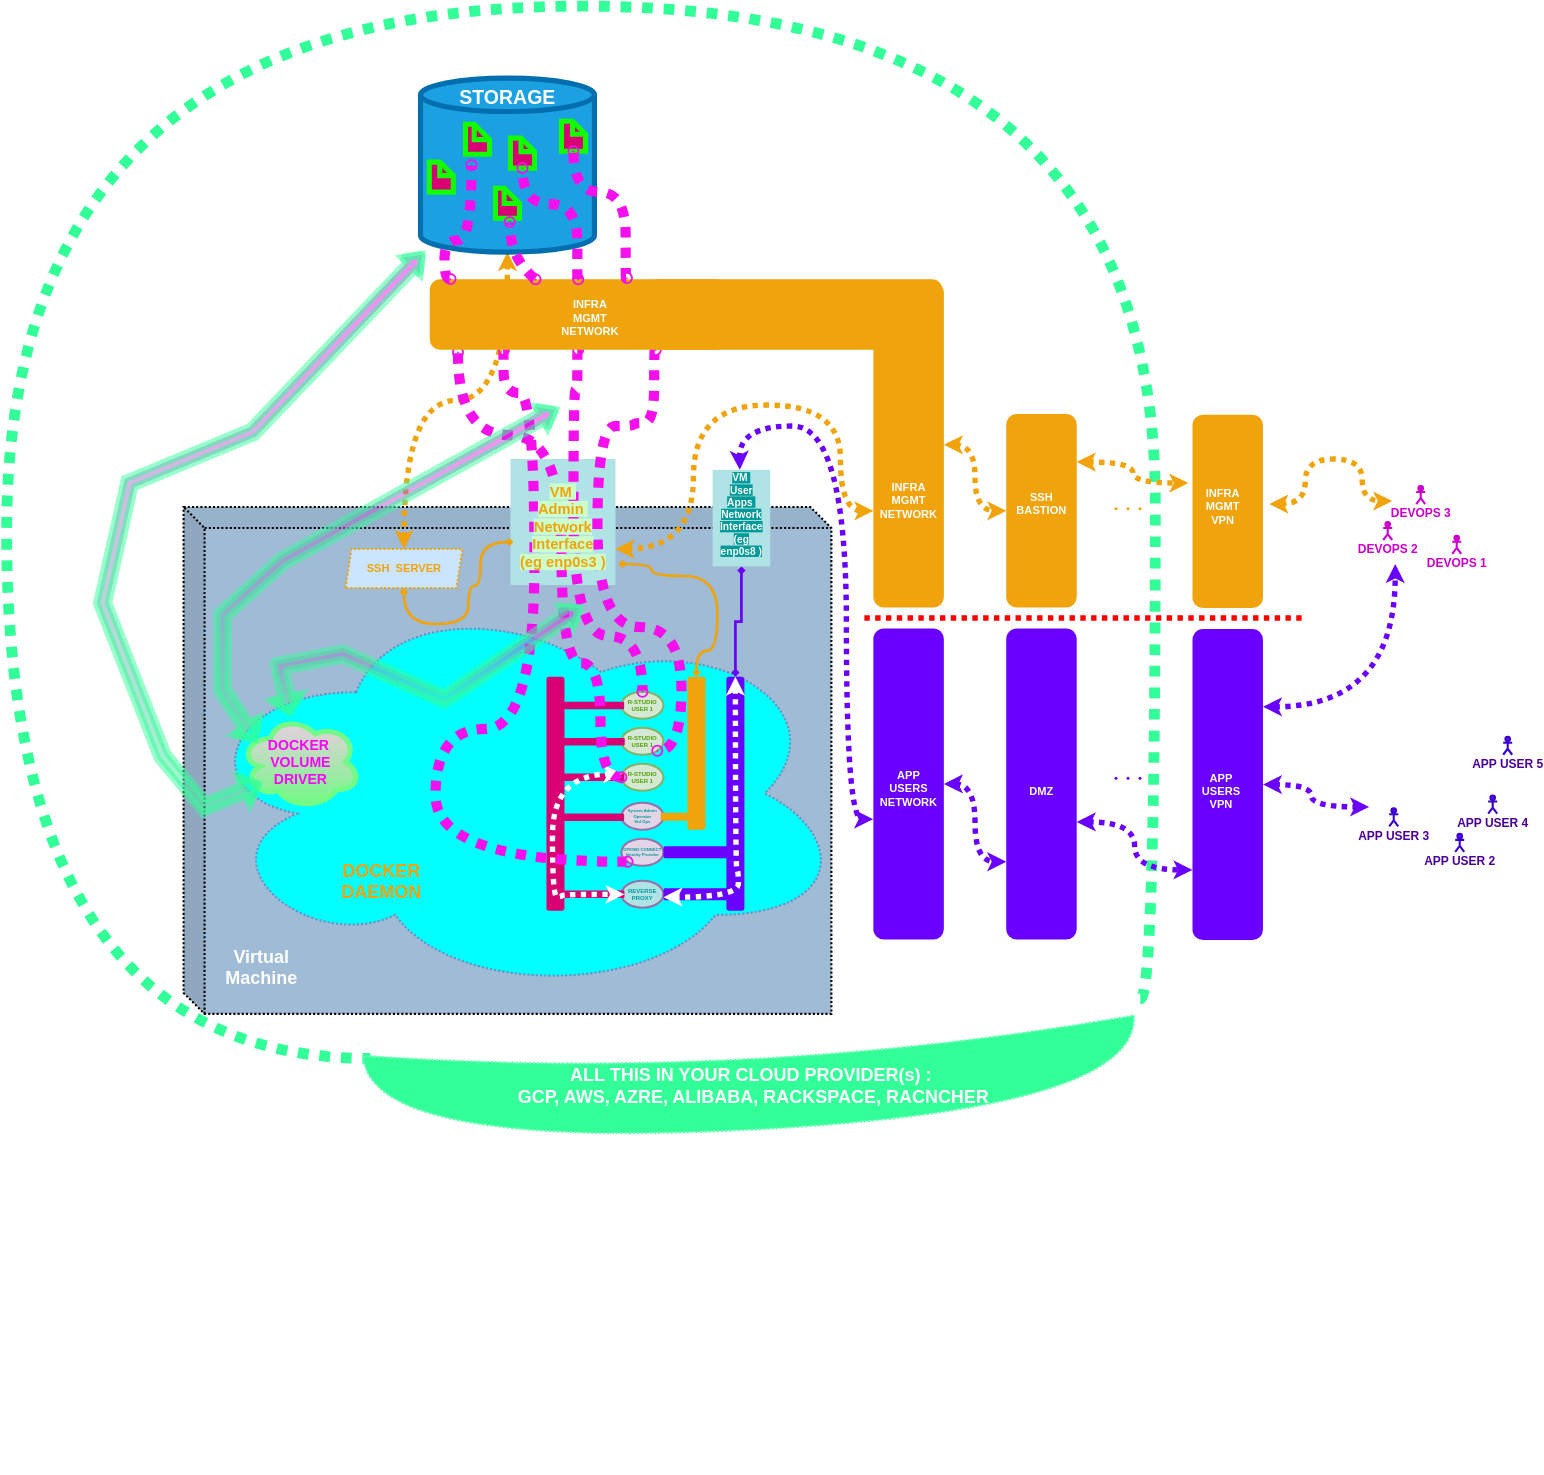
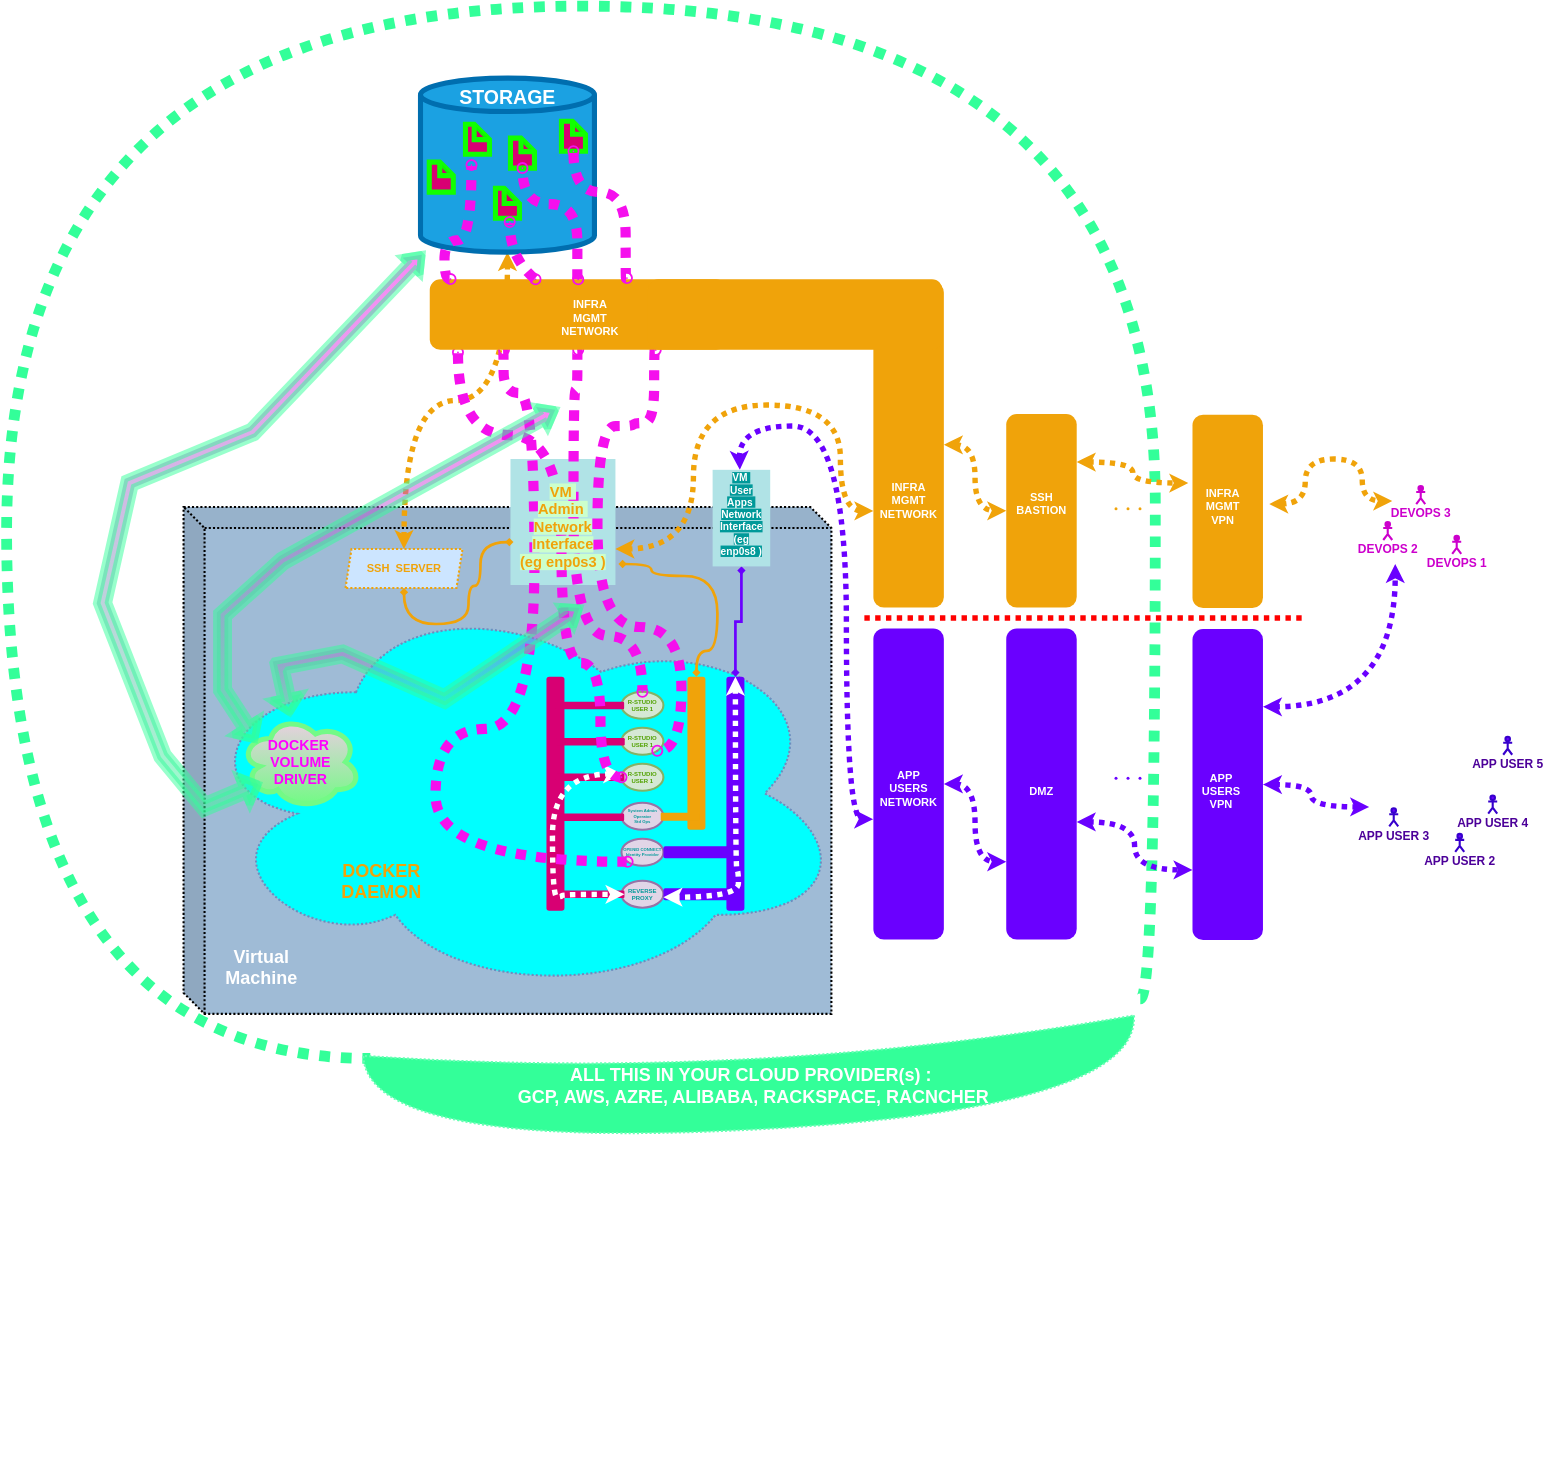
(642, 894) -> (642, 894)
